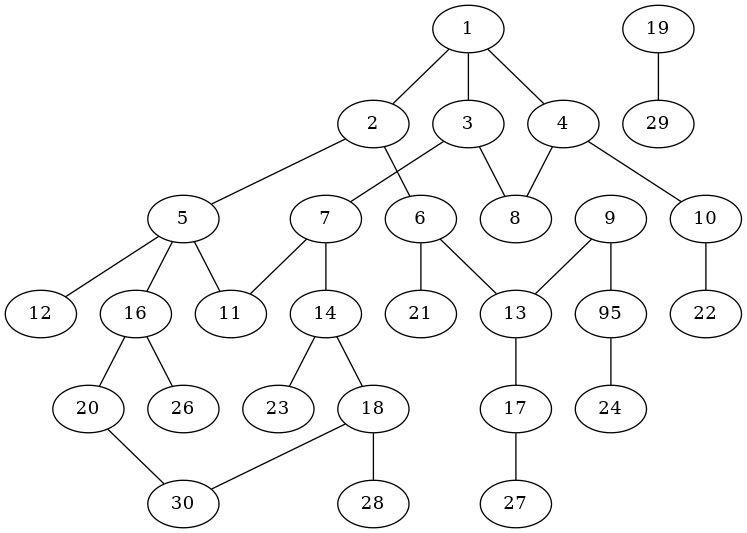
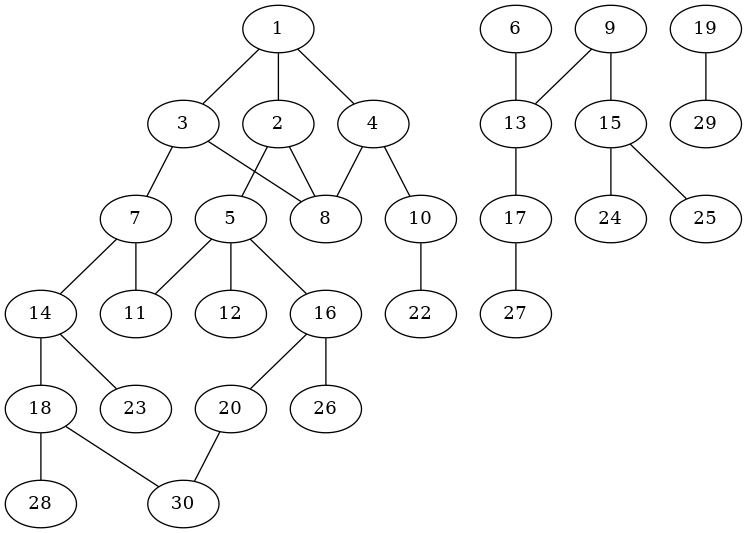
(393, 164) -> (302, 172)
none -> (706, 219)
(421, 314) -> none
(611, 314) -> (611, 124)
